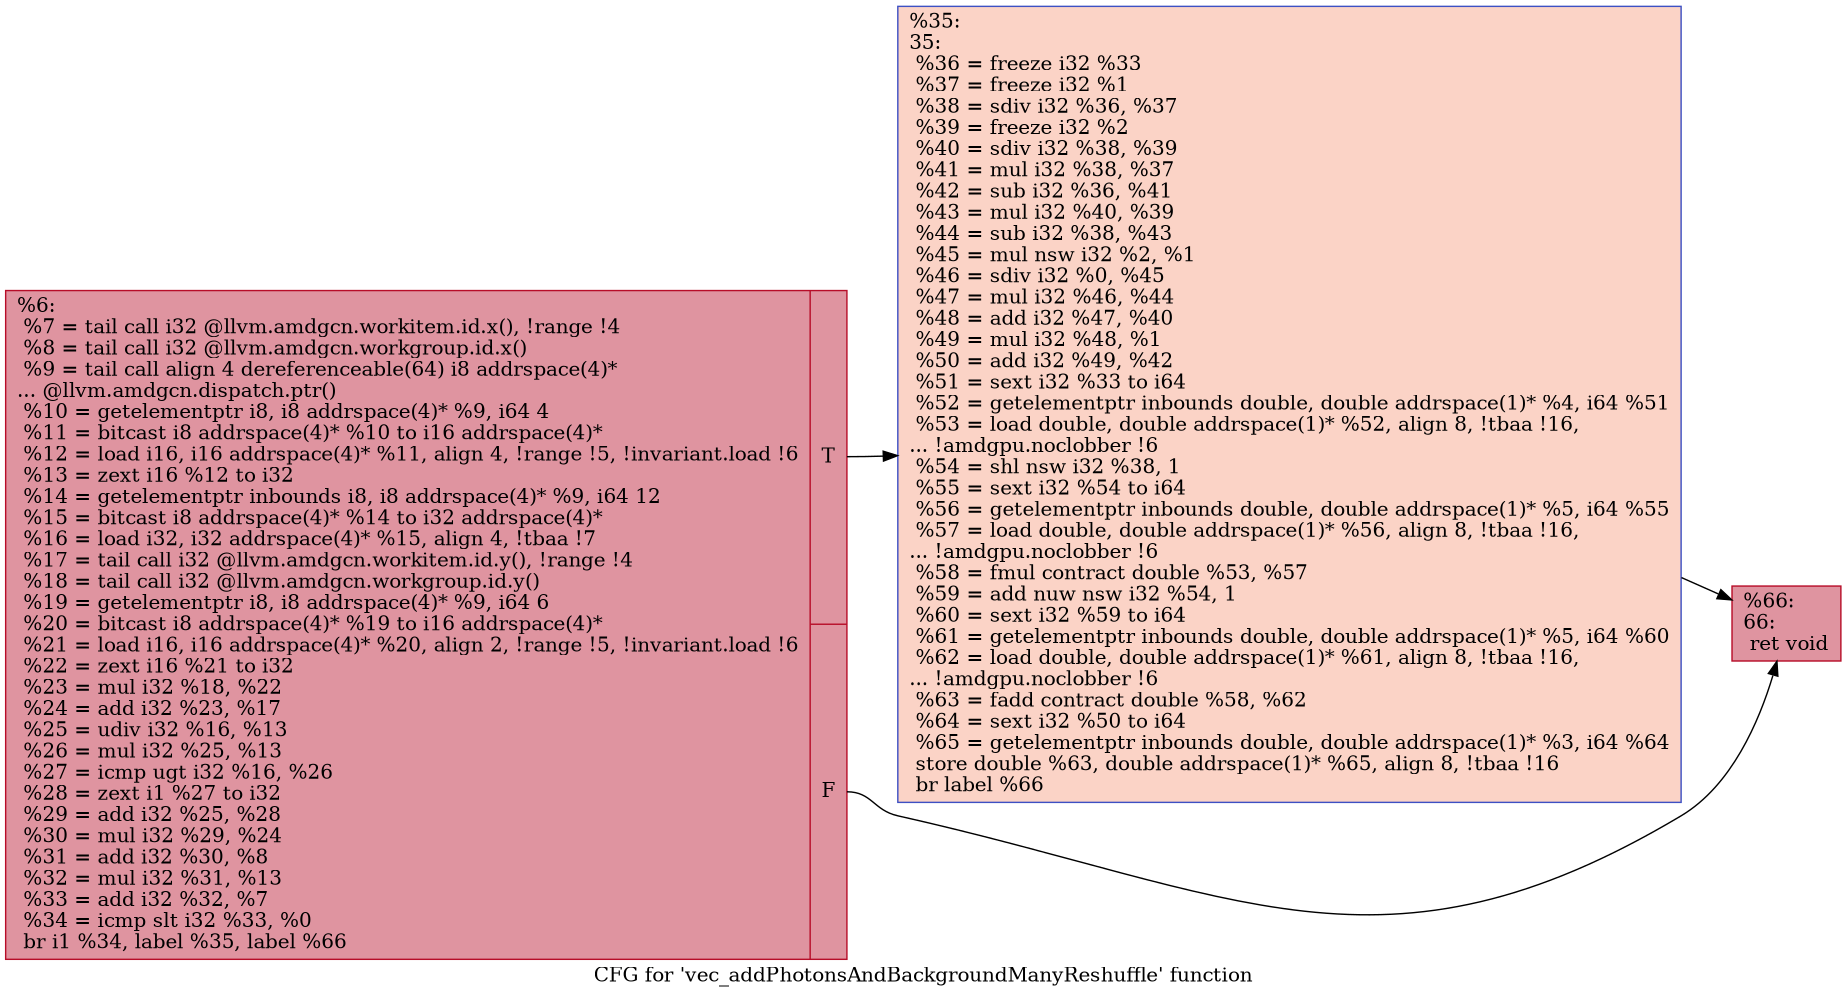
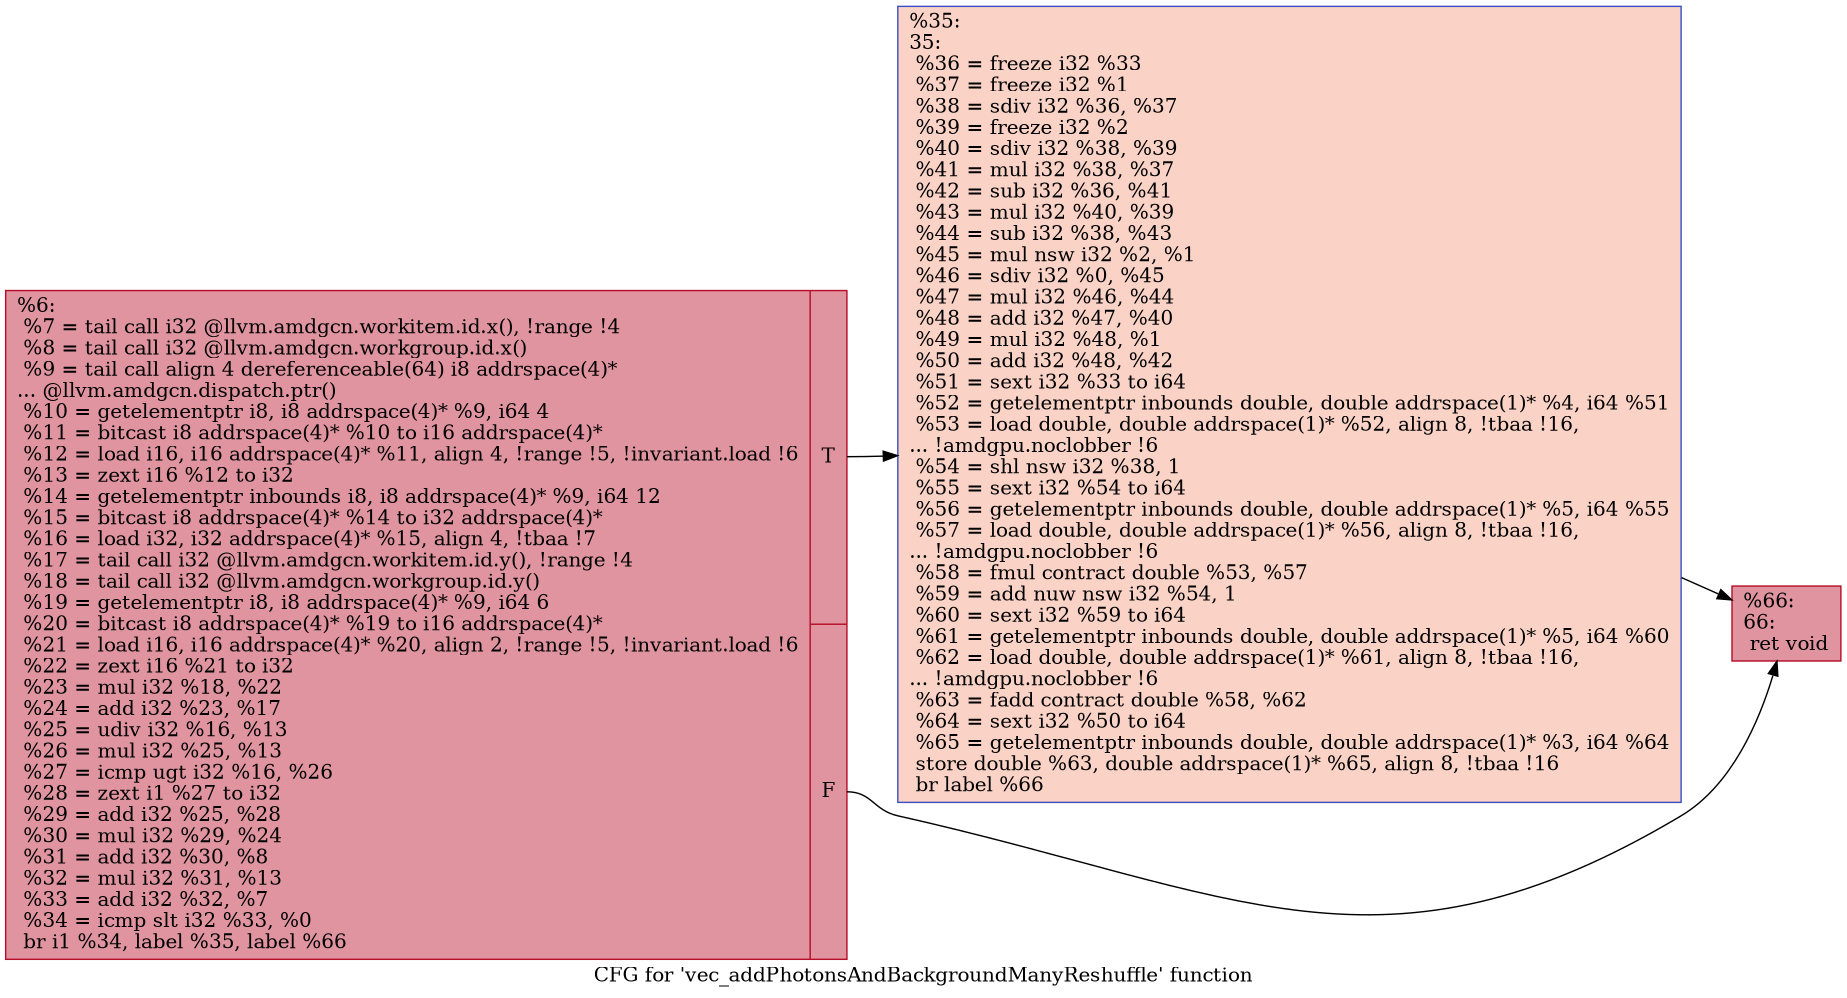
(1041, 361) -> (1041, 361)
